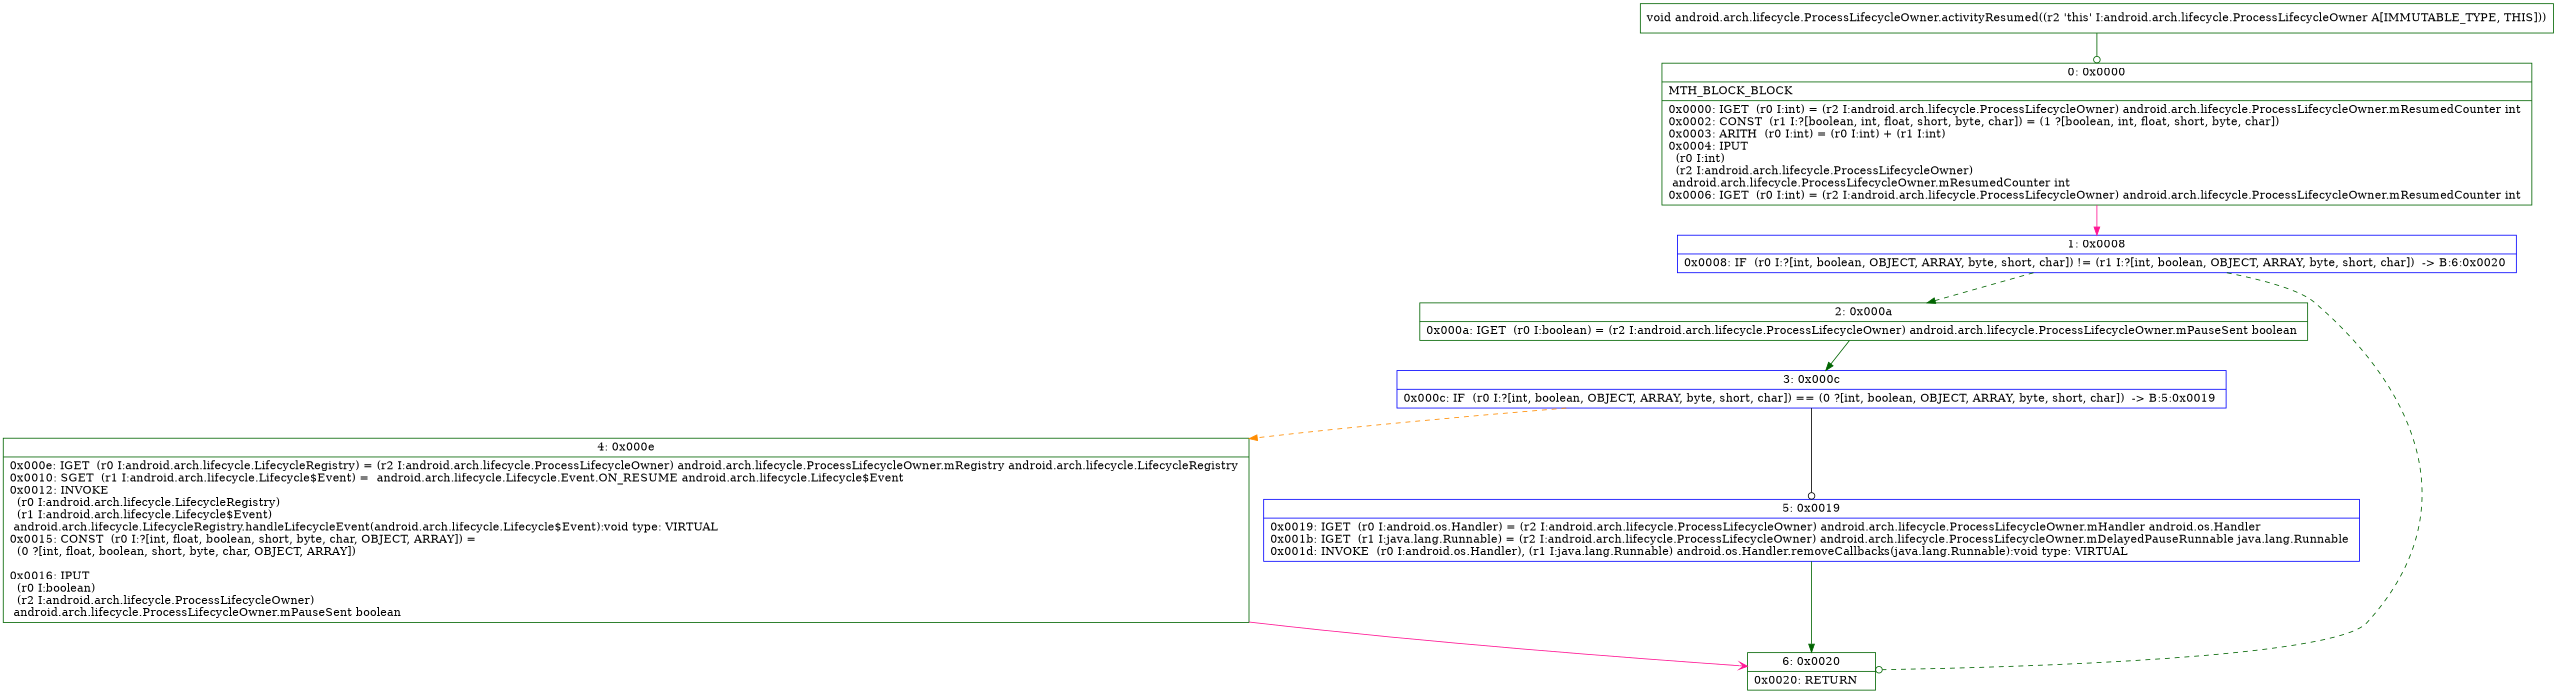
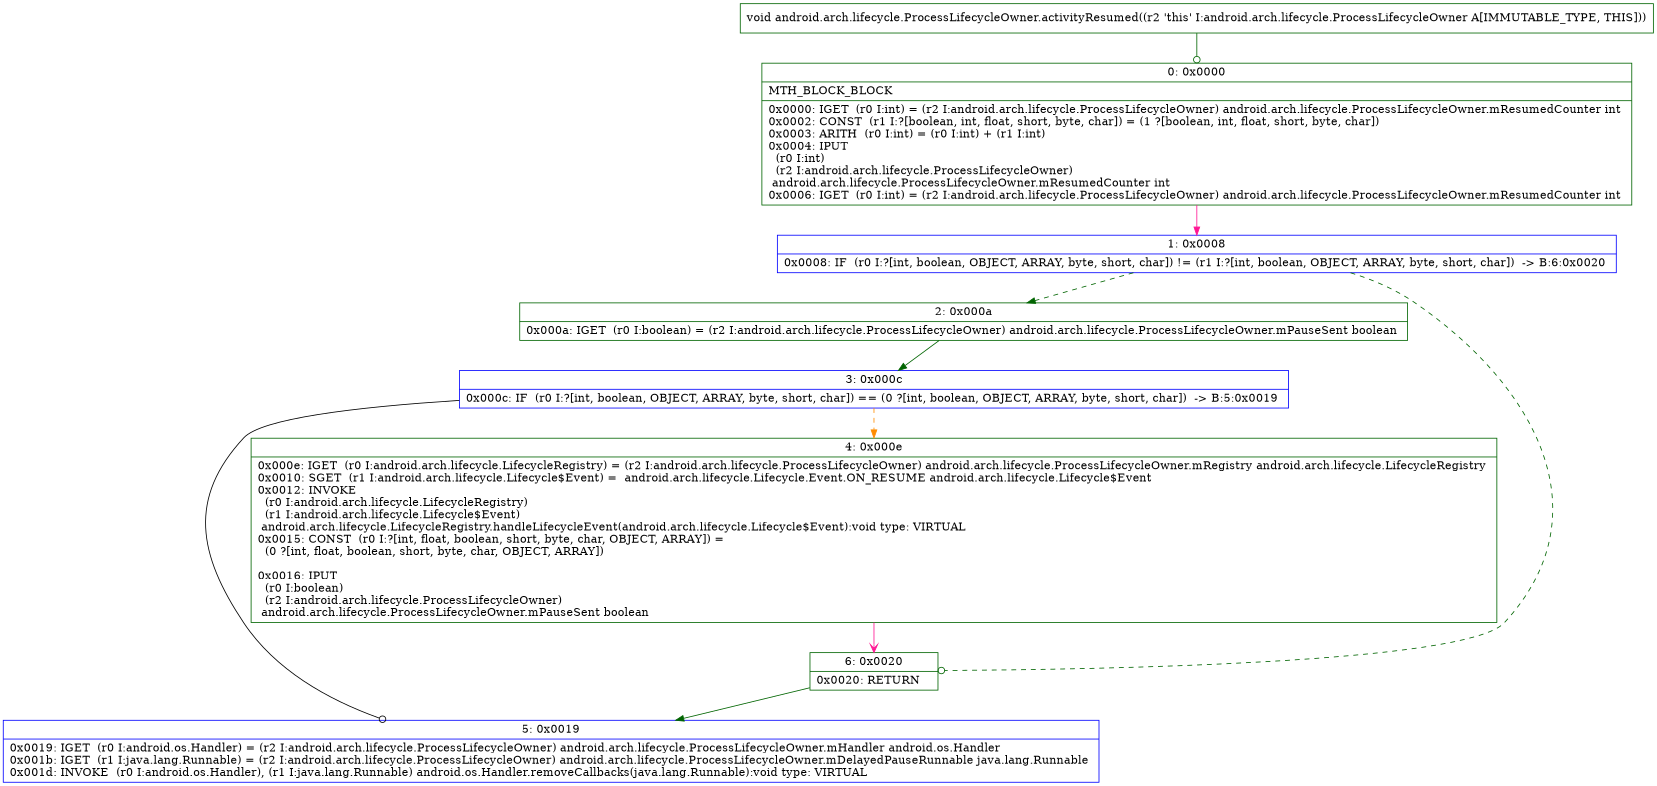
(1812, 603) -> (747, 703)
